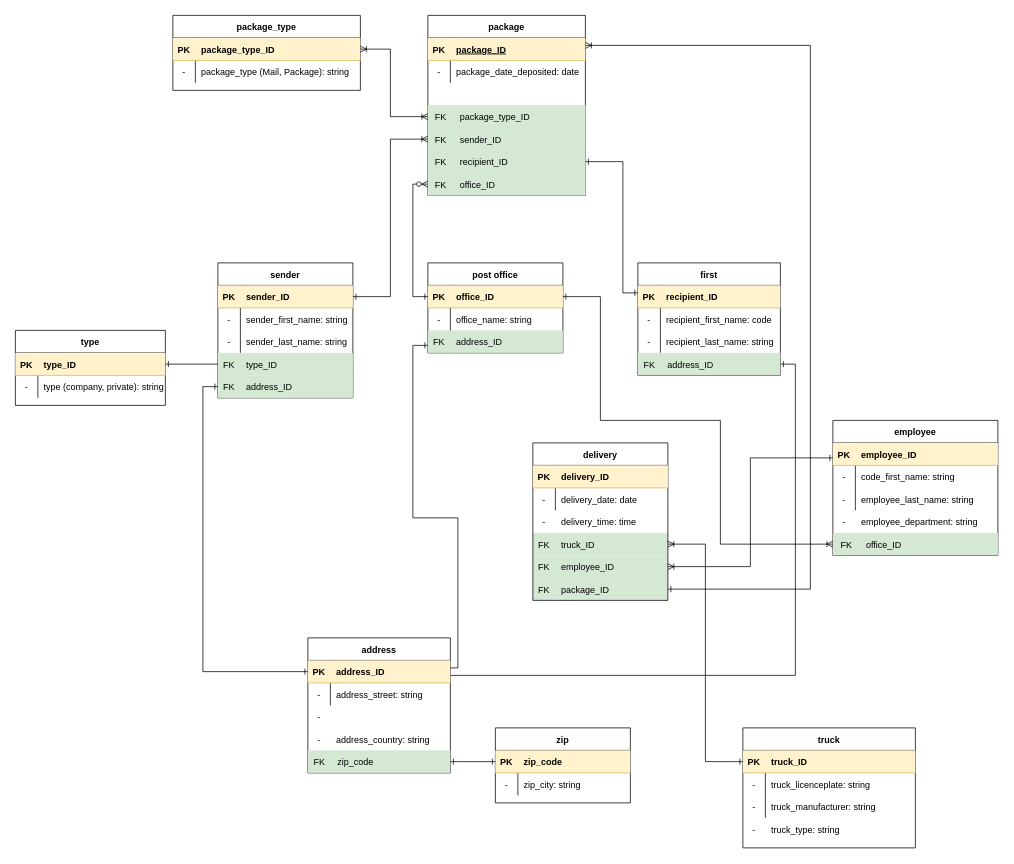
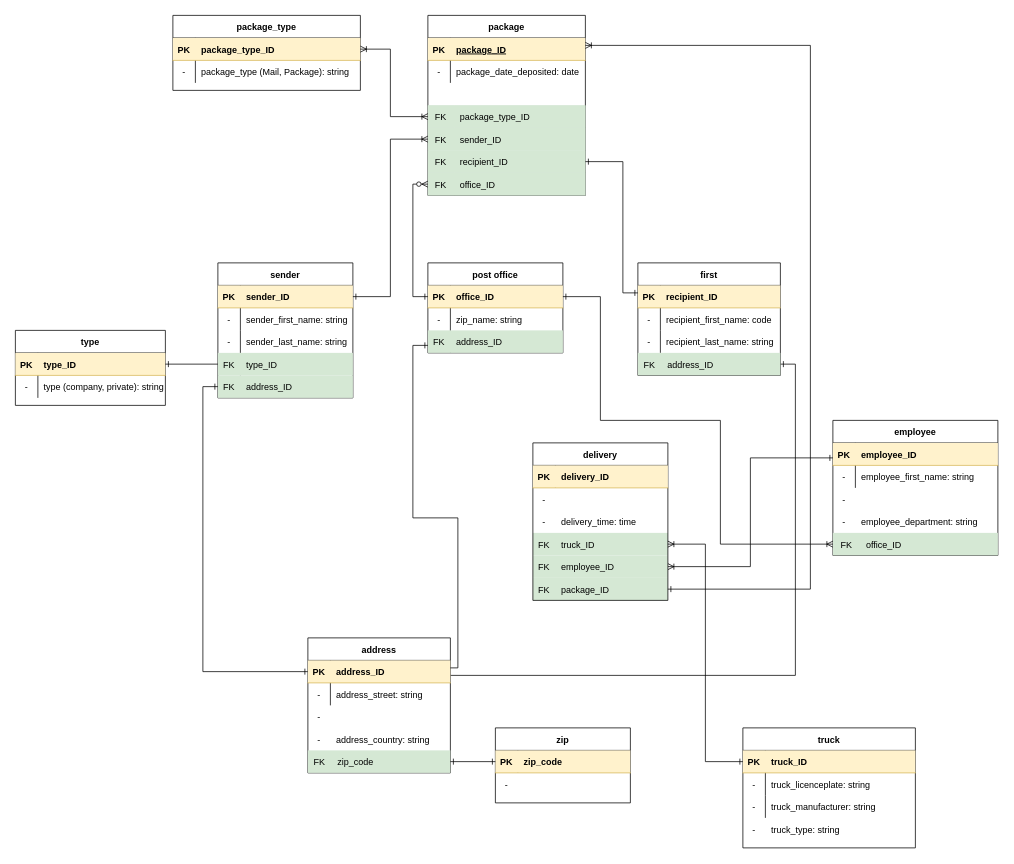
(499, 320) -> (492, 320)
(914, 477) -> (923, 477)
(612, 499) -> none
(927, 499) -> none
(574, 784) -> none
